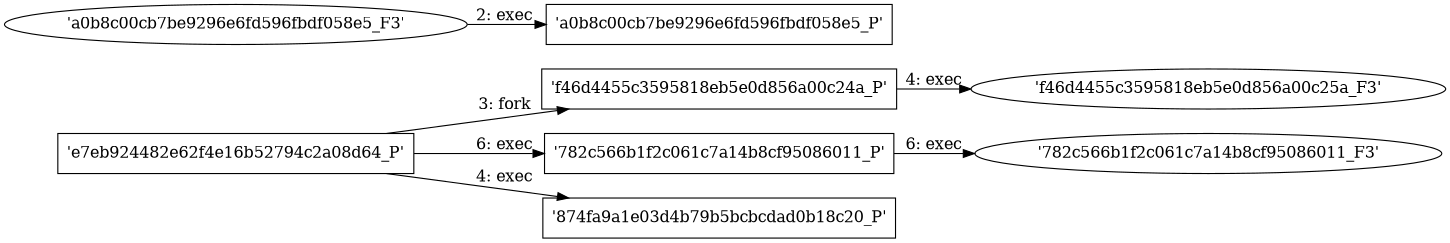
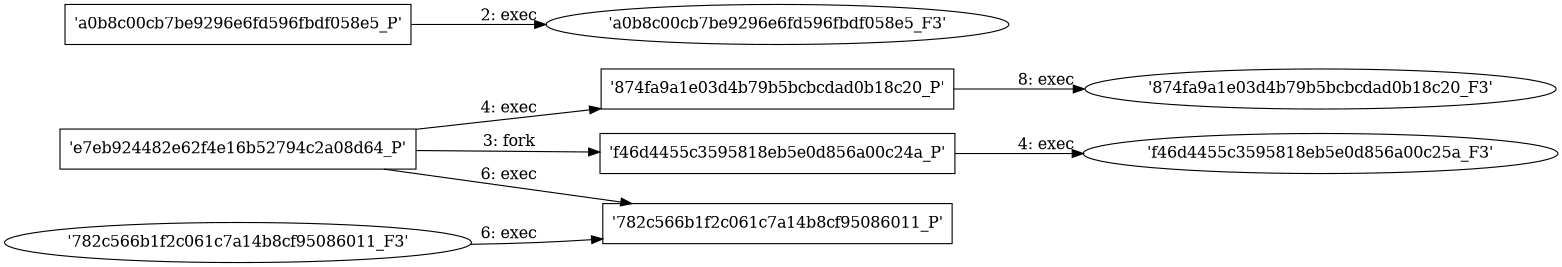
(501, 24) -> (473, 24)
none -> (1321, 89)
(929, 154) -> (531, 243)
